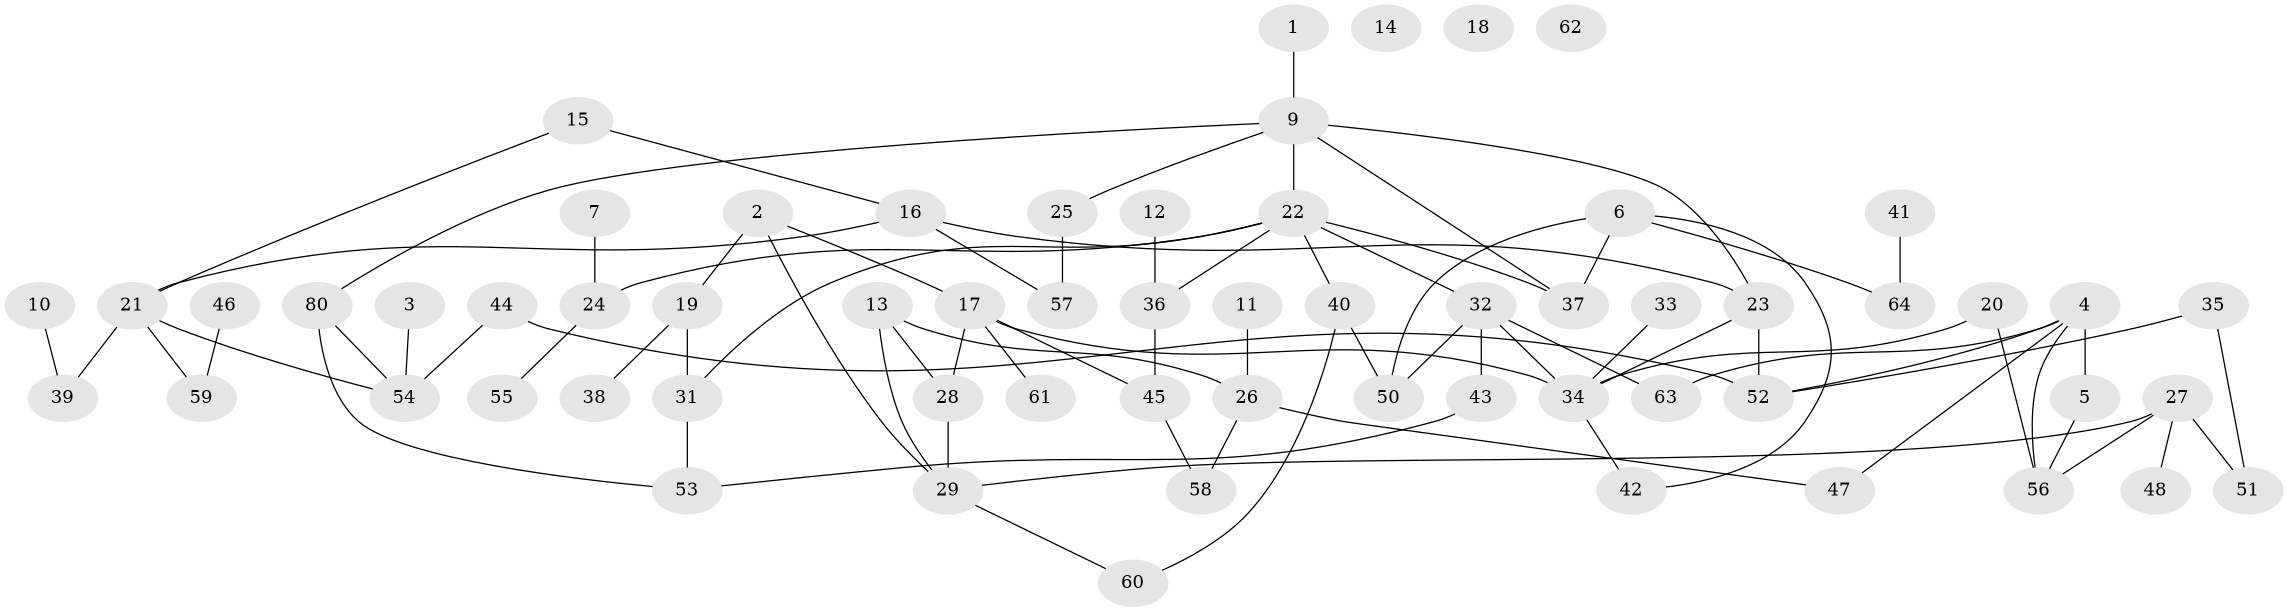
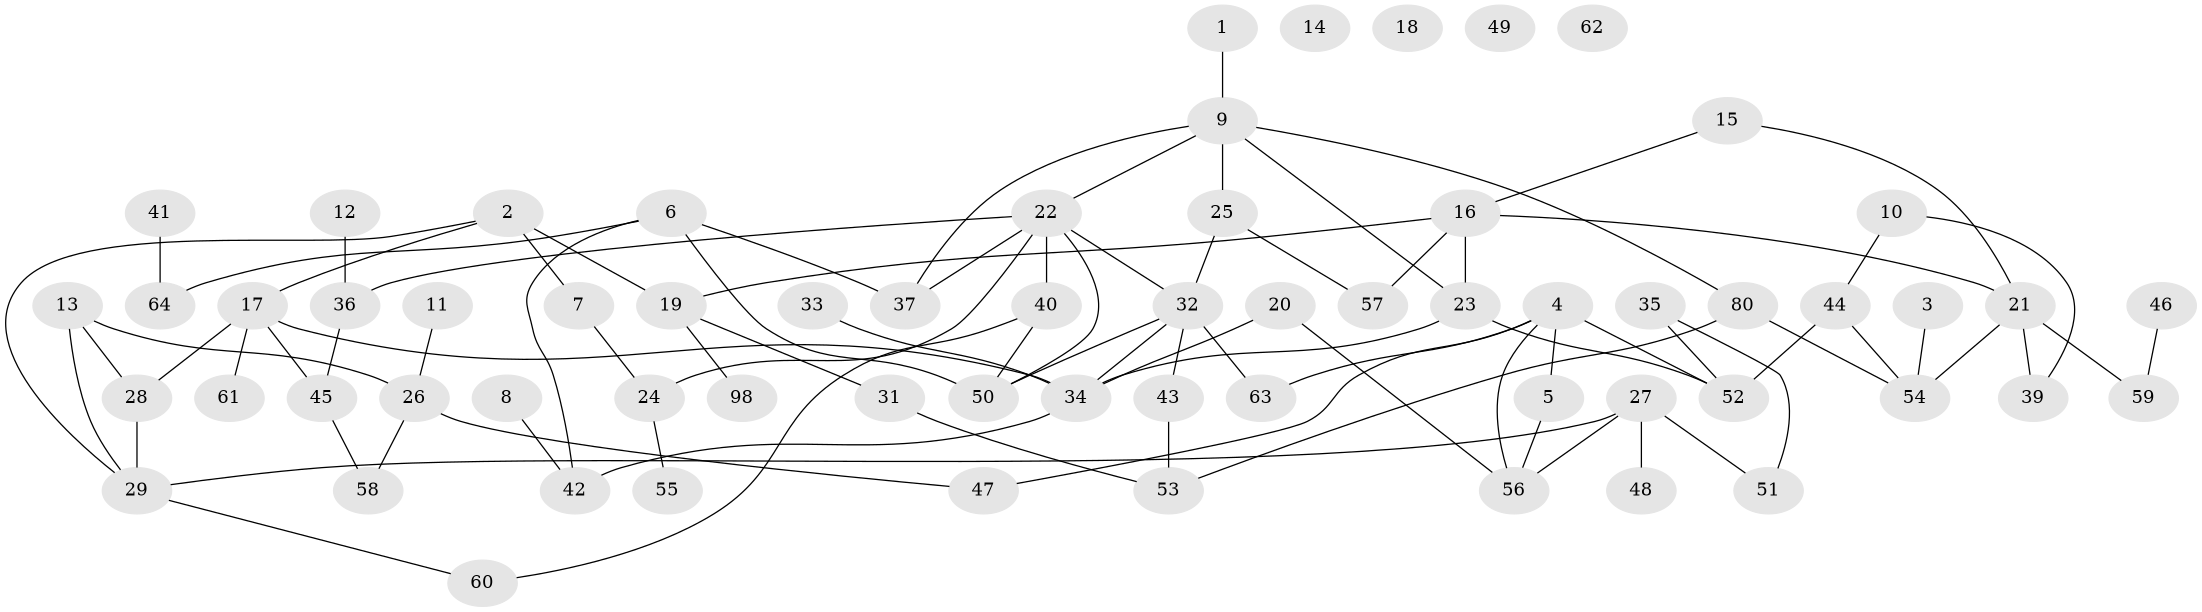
none -> (1500, 28)
none -> (536, 249)
none -> (1067, 252)
(907, 258) -> (1094, 326)
none -> (1205, 259)
none -> (1861, 264)
none -> (507, 398)
(595, 398) -> (742, 398)
